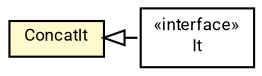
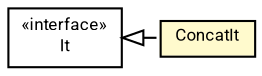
(133, 38) -> (152, 38)
